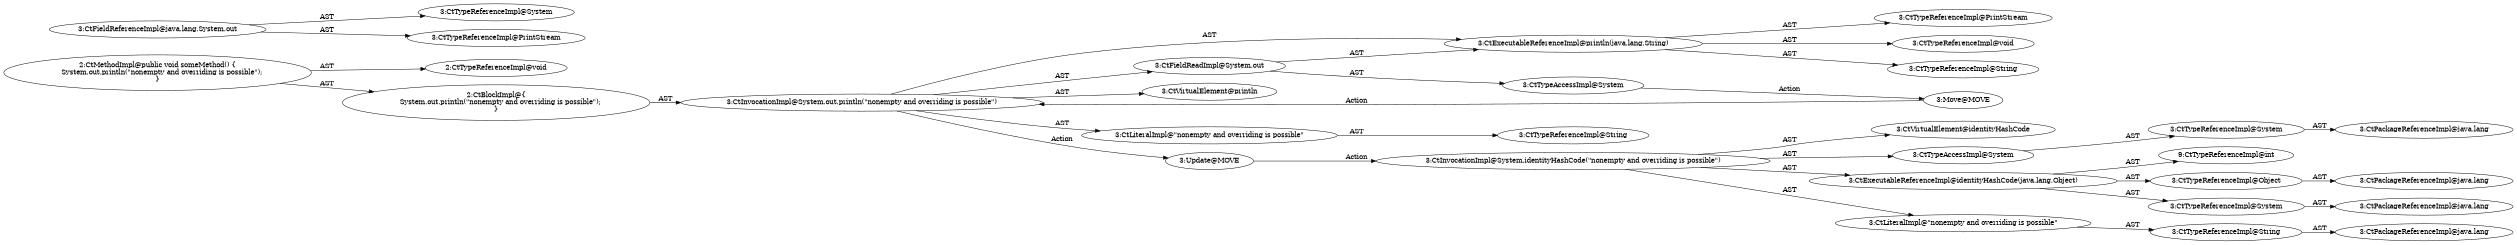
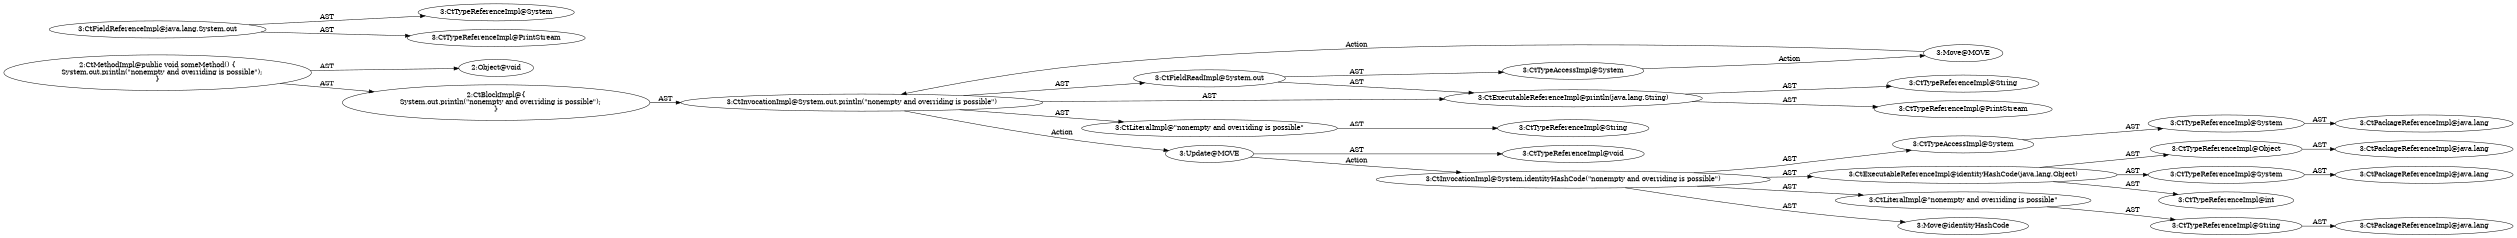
(1795, 44) -> (1376, 154)
(496, 68) -> (496, 68)
(1209, 92) -> none
(1963, 130) -> (1963, 226)
(2226, 155) -> (2226, 200)
